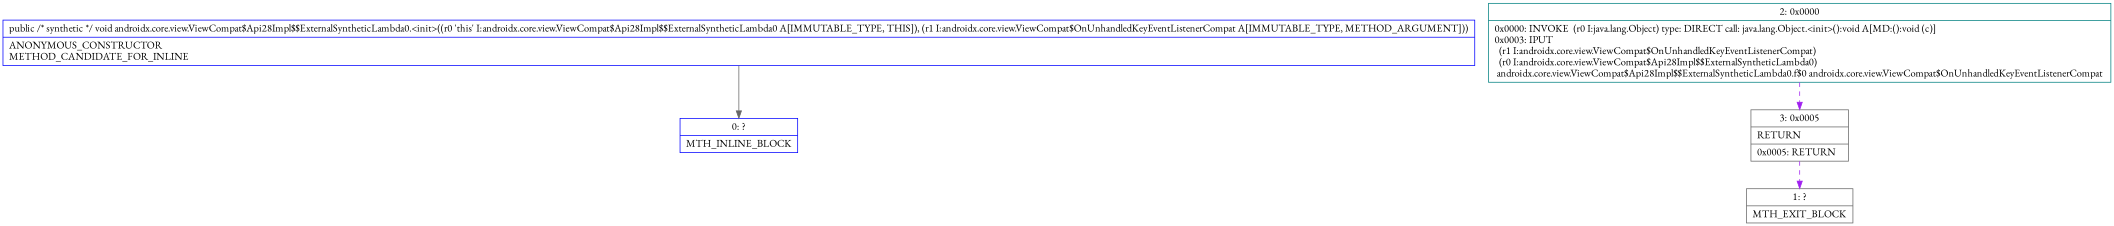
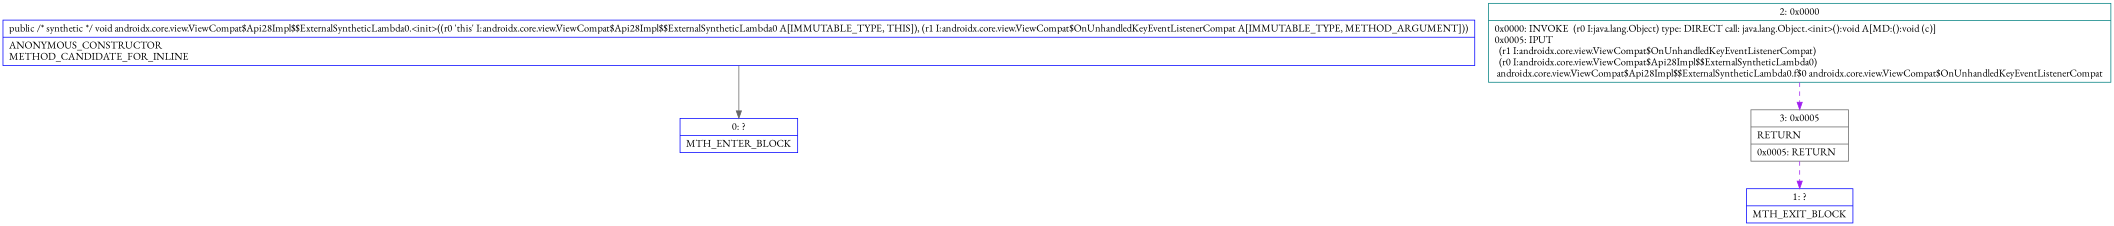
(1526, 40) -> (1526, 40)
(739, 144) -> (739, 144)
(1800, 206) -> (1800, 206)
